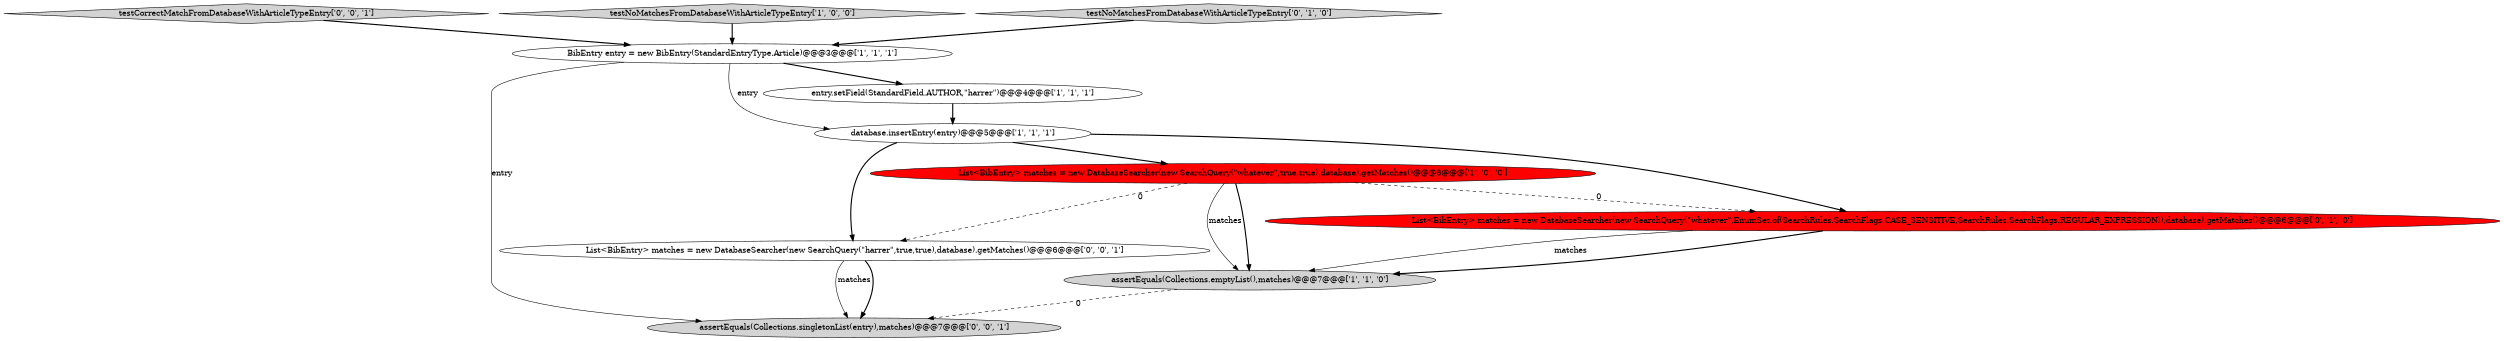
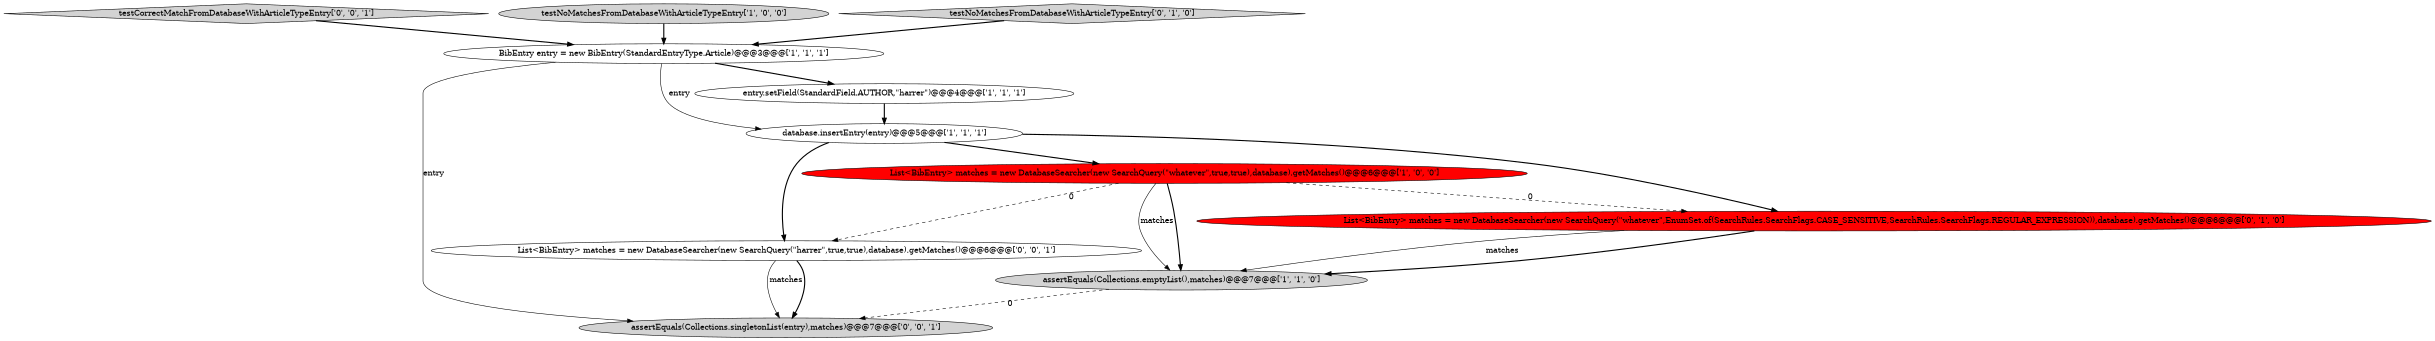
(732, 14) -> (664, 14)
